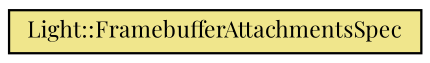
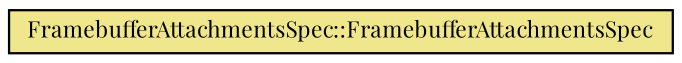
(215, 32) -> (341, 32)
